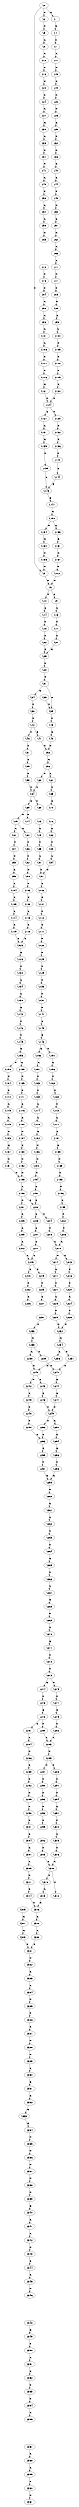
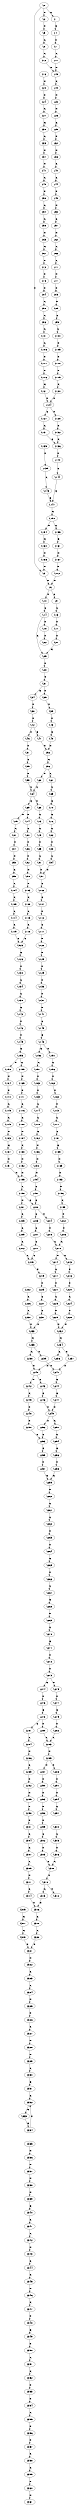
(44, 67) -> (49, 67)
none -> (44, 253)
(44, 439) -> (50, 439)
(52, 483) -> (55, 490)
(44, 648) -> (37, 635)
(51, 696) -> (44, 690)
none -> (39, 814)
none -> (51, 814)
(21, 828) -> (27, 828)
(28, 1276) -> none
none -> (42, 1310)
none -> (28, 1317)
(56, 1819) -> none
none -> (43, 1833)
(54, 1881) -> (50, 1888)
(30, 2136) -> (31, 2117)
none -> (30, 2309)
none -> (30, 2433)
